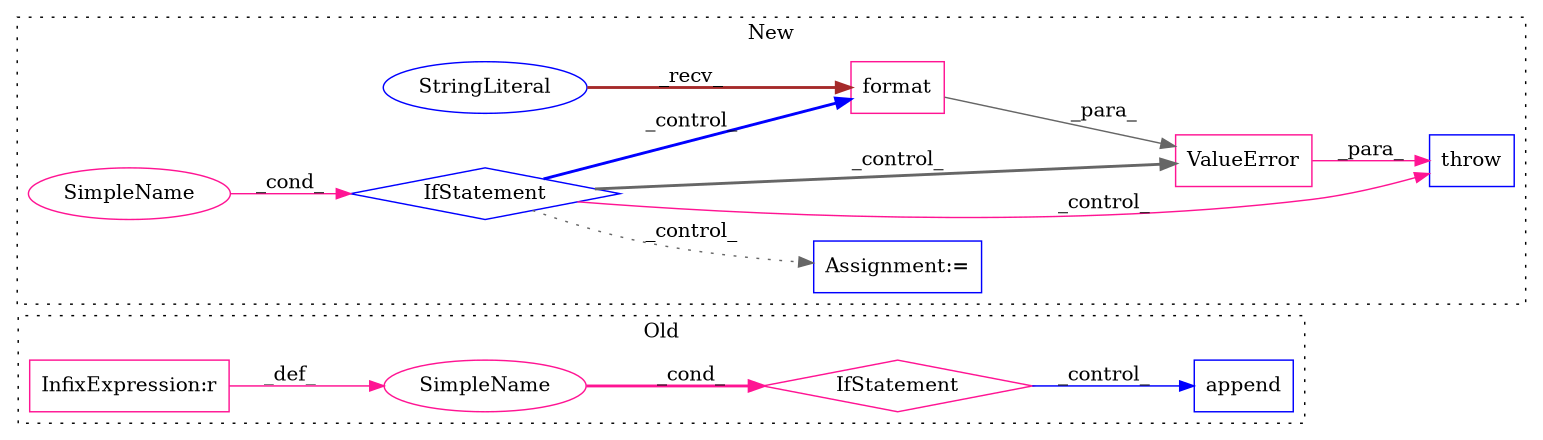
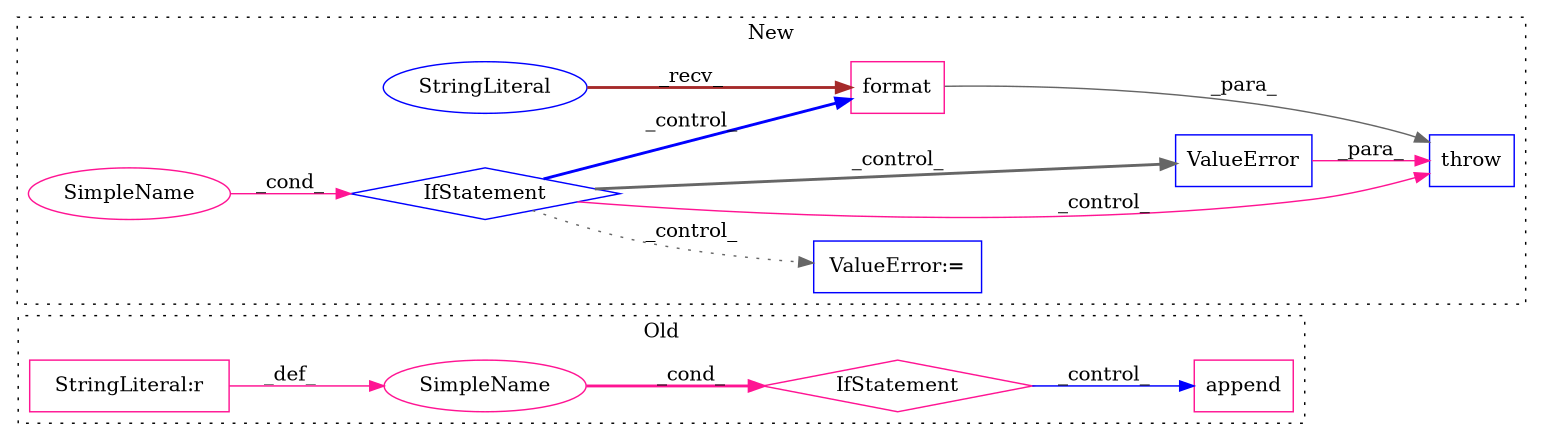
(1053, 120) -> (1182, 96)
(1244, 161) -> (1244, 161)
(898, 267) -> (898, 267)
(129, 386) -> (129, 386)
(1244, 386) -> (1244, 386)
